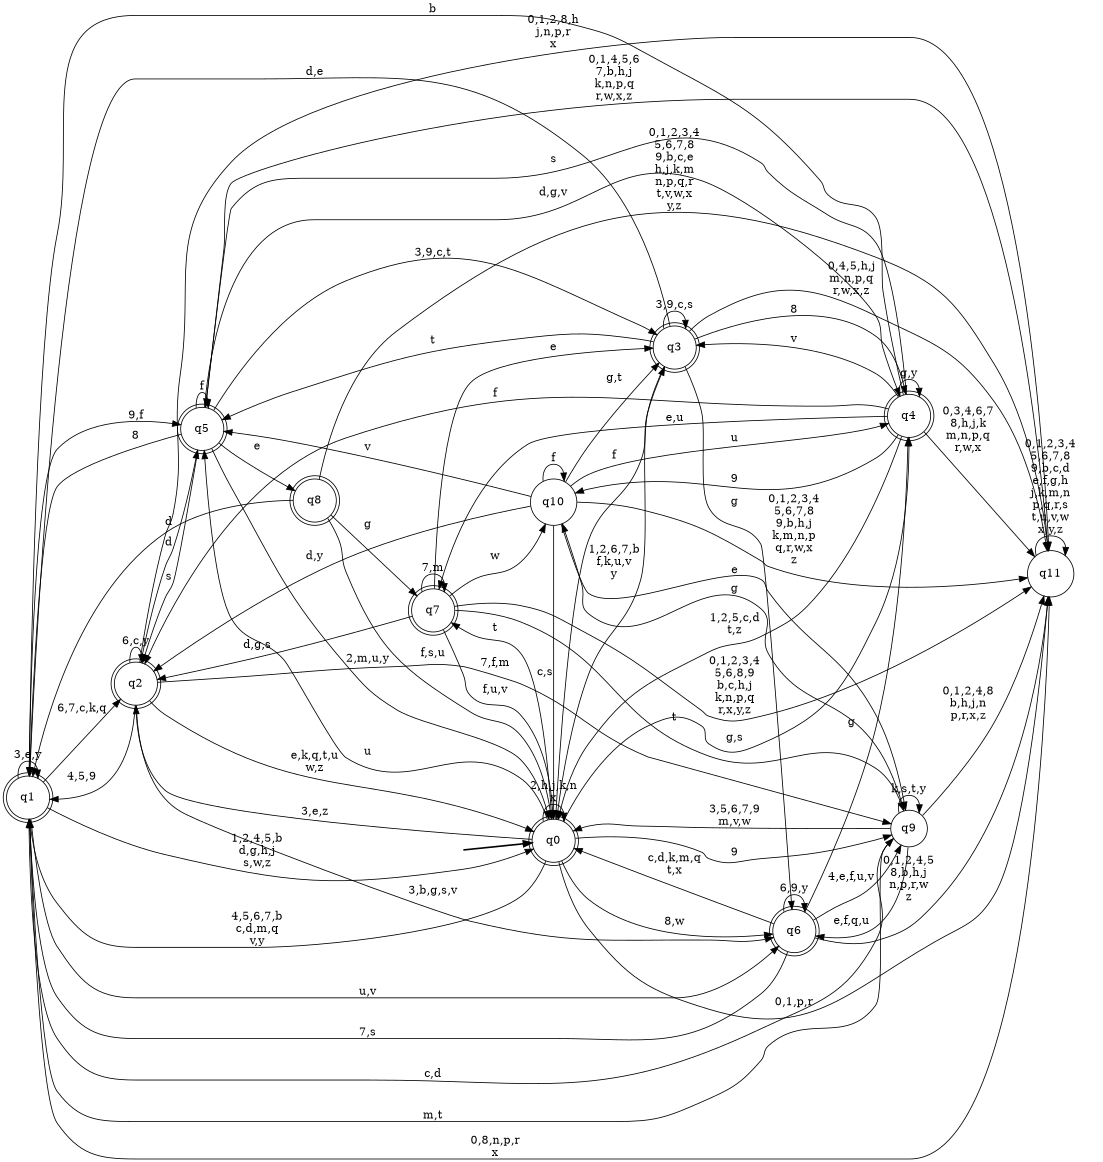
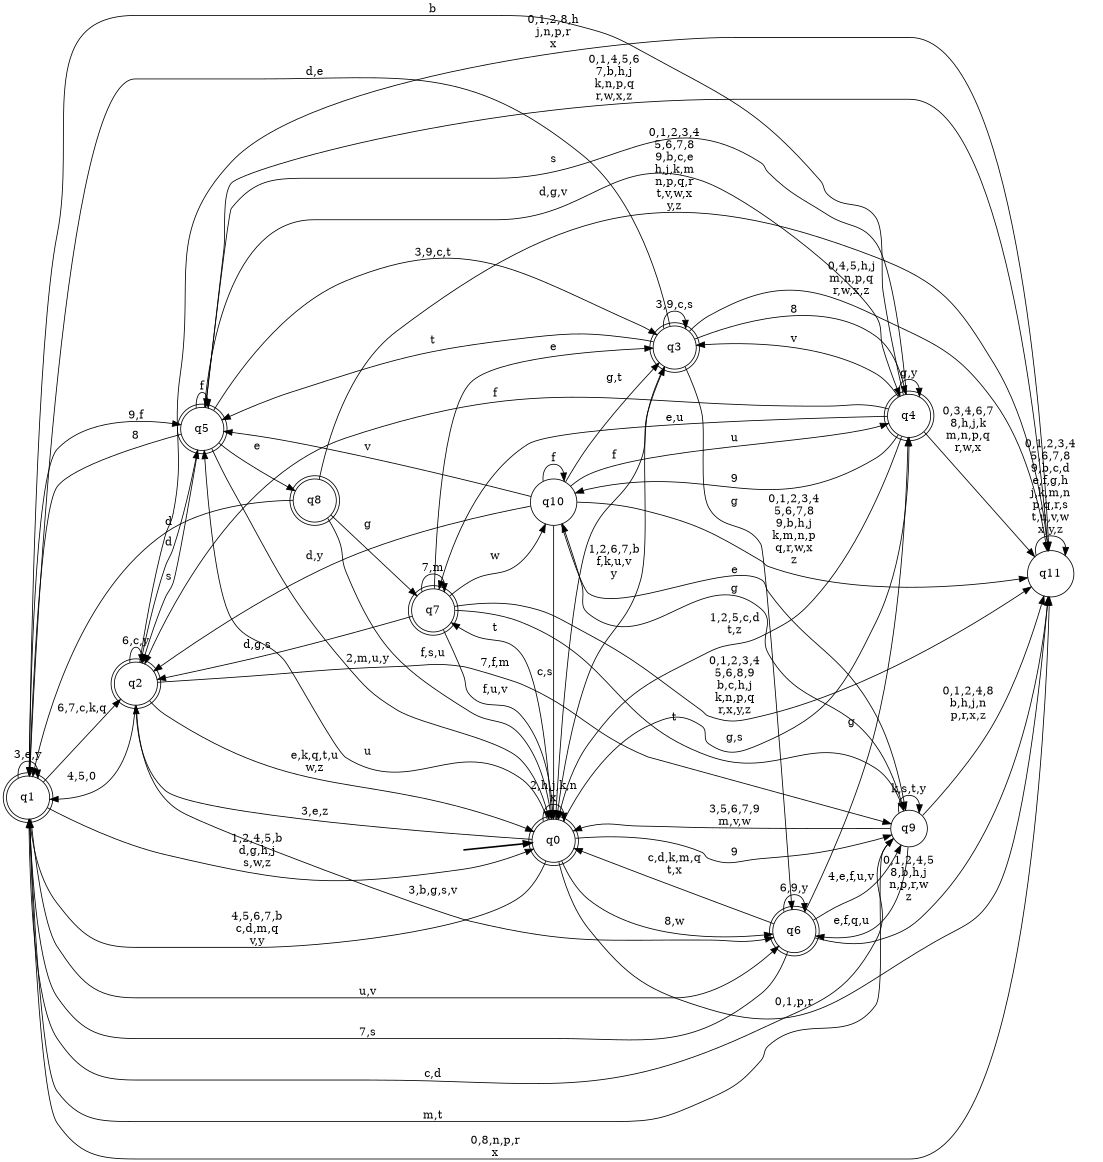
(82, 777) -> (82, 777)
